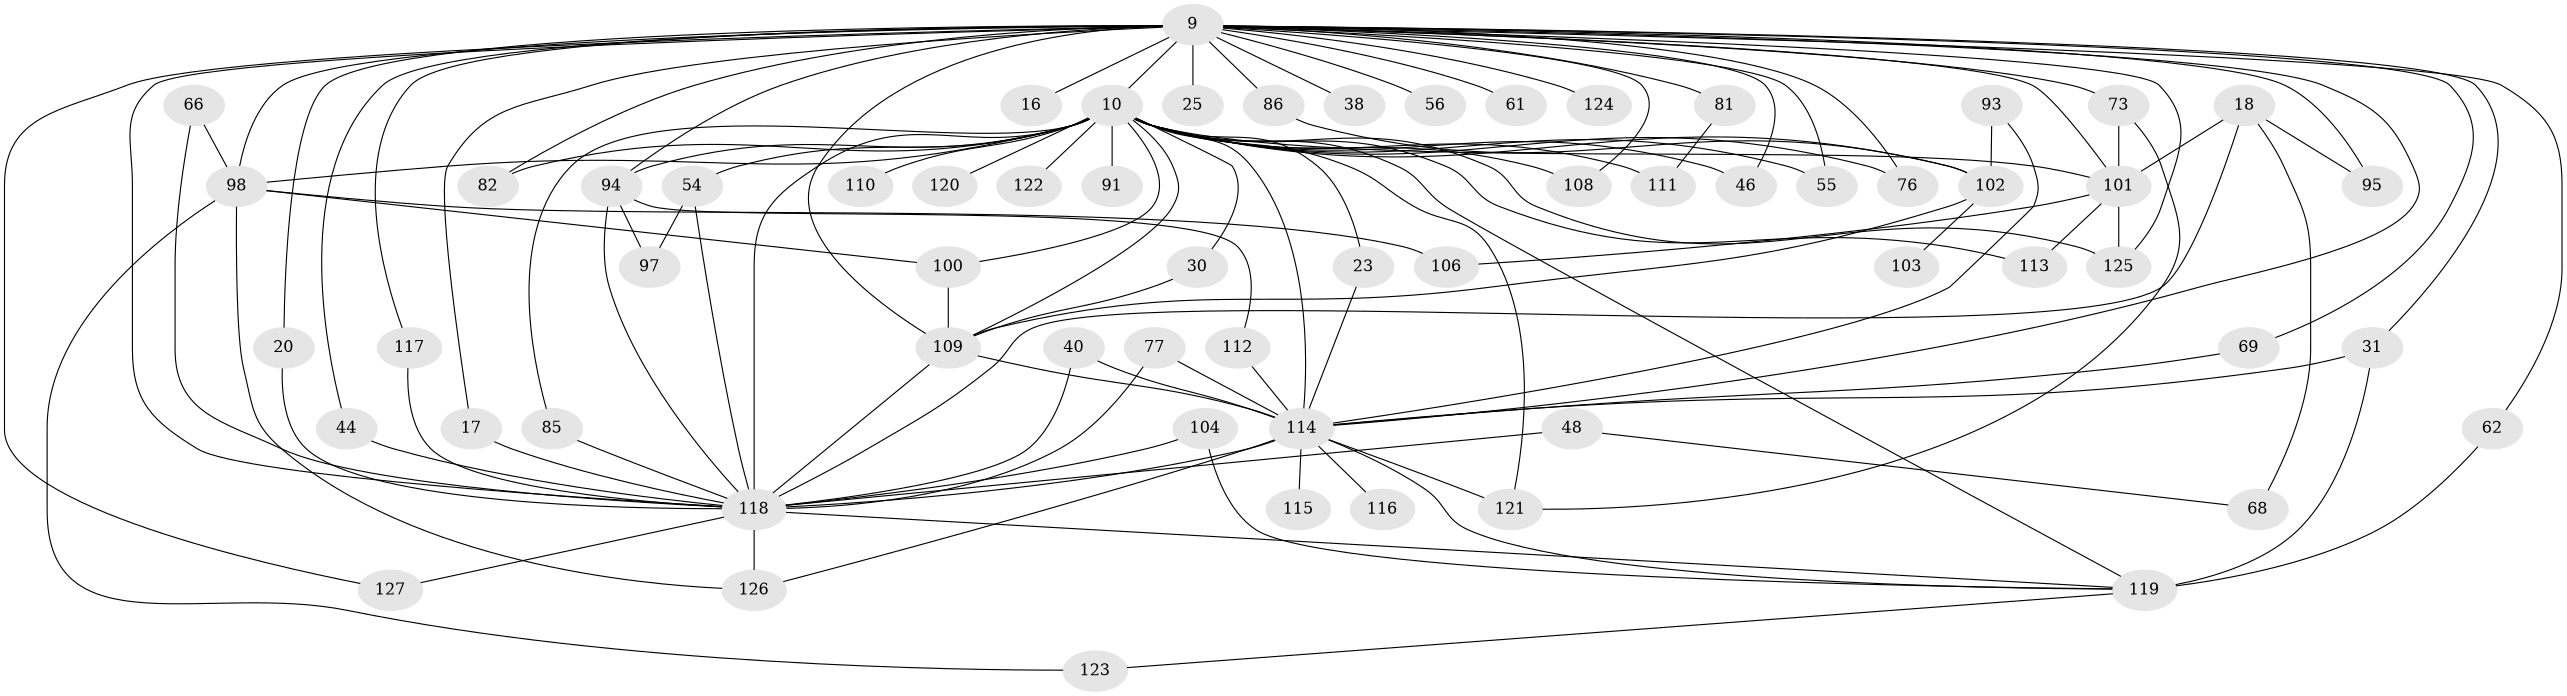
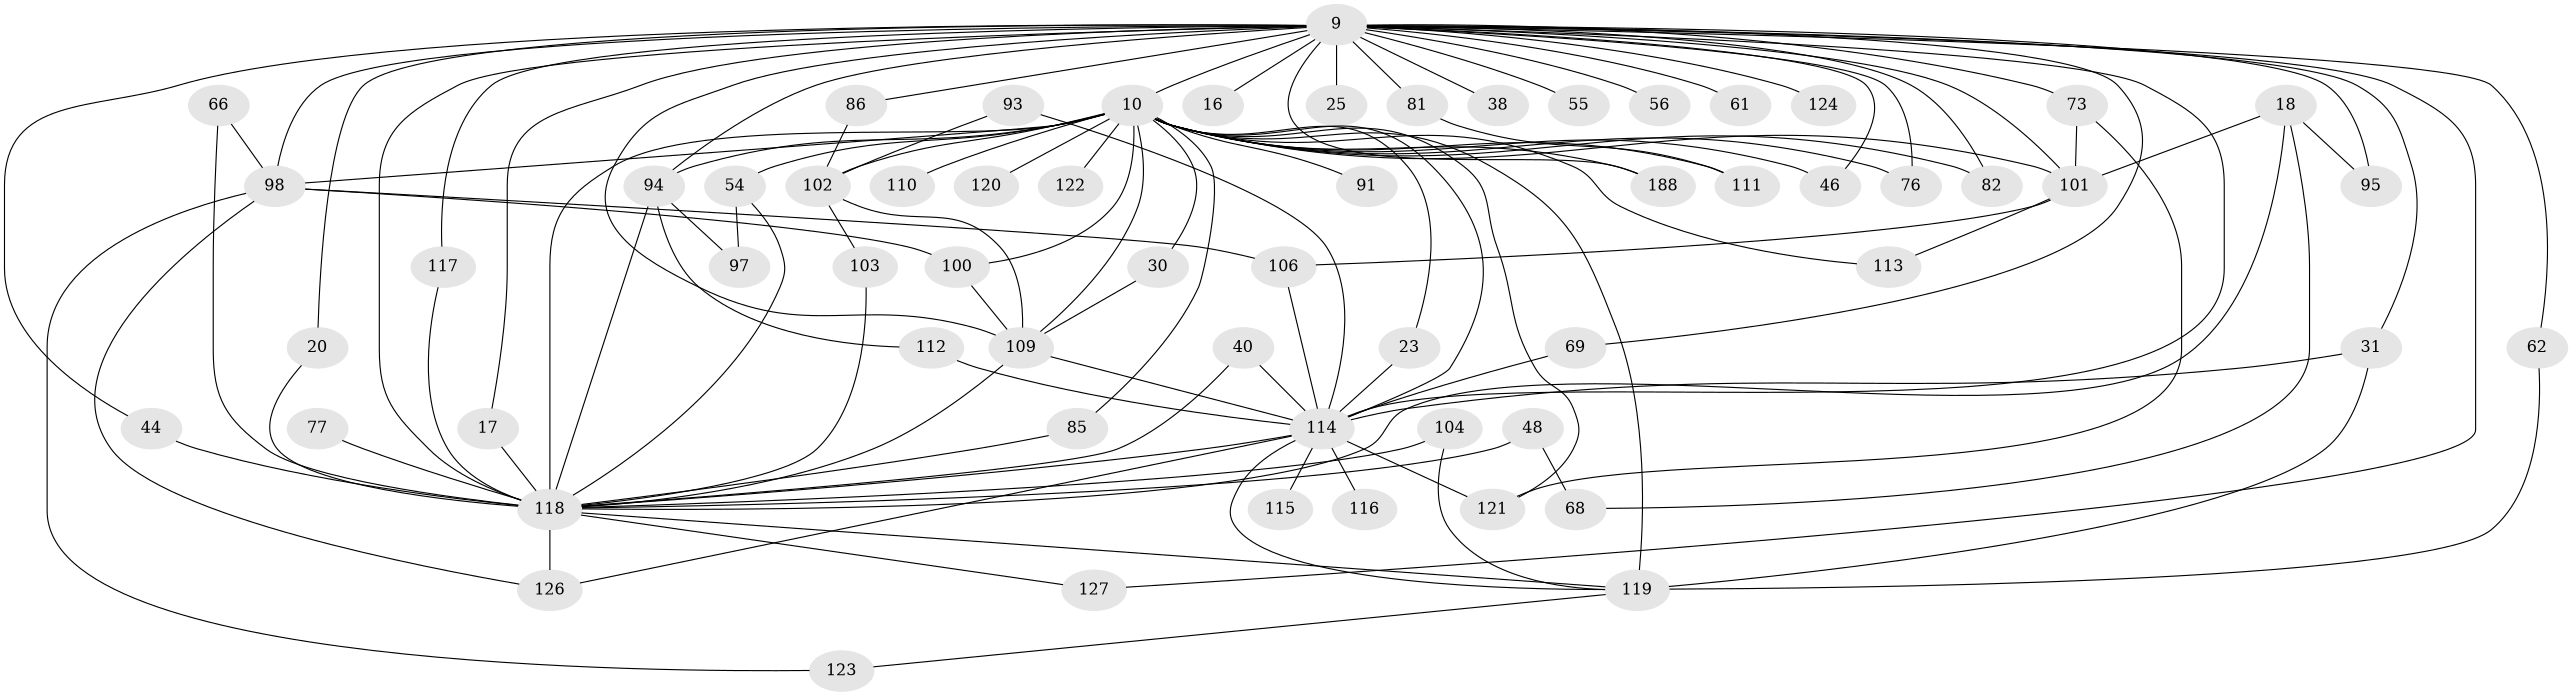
(1470, 146) -> none
(1579, 186) -> (1663, 186)
(2119, 267) -> none
(1228, 388) -> (1303, 348)
none -> (786, 466)
